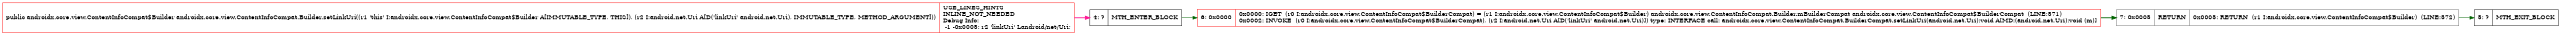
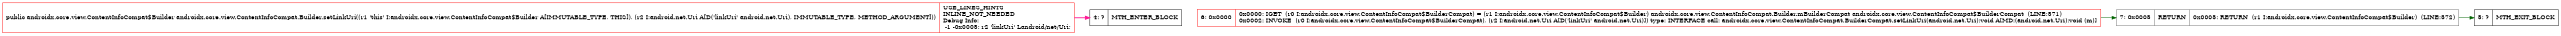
(1187, 18) -> none
(2106, 18) -> (2106, 18)
